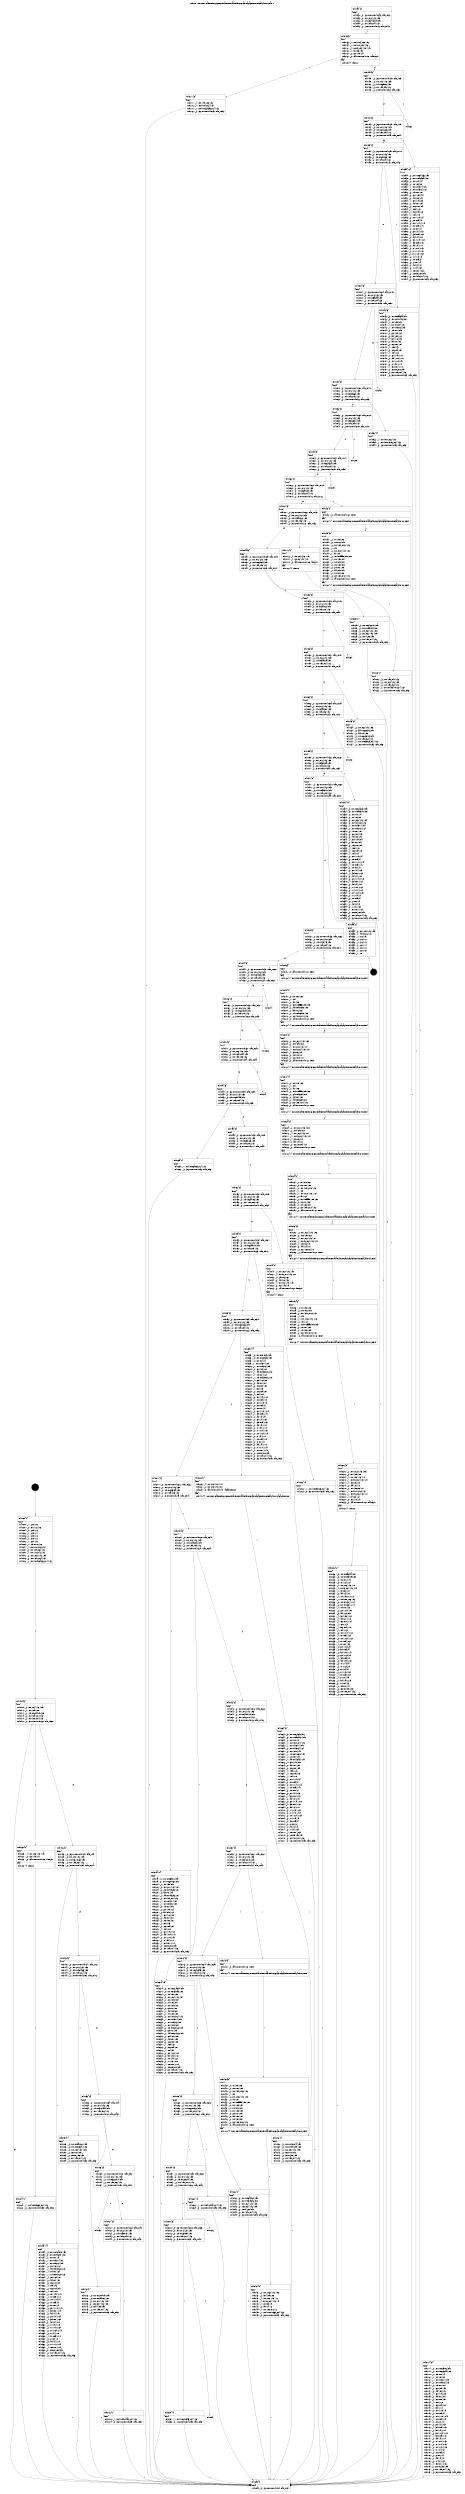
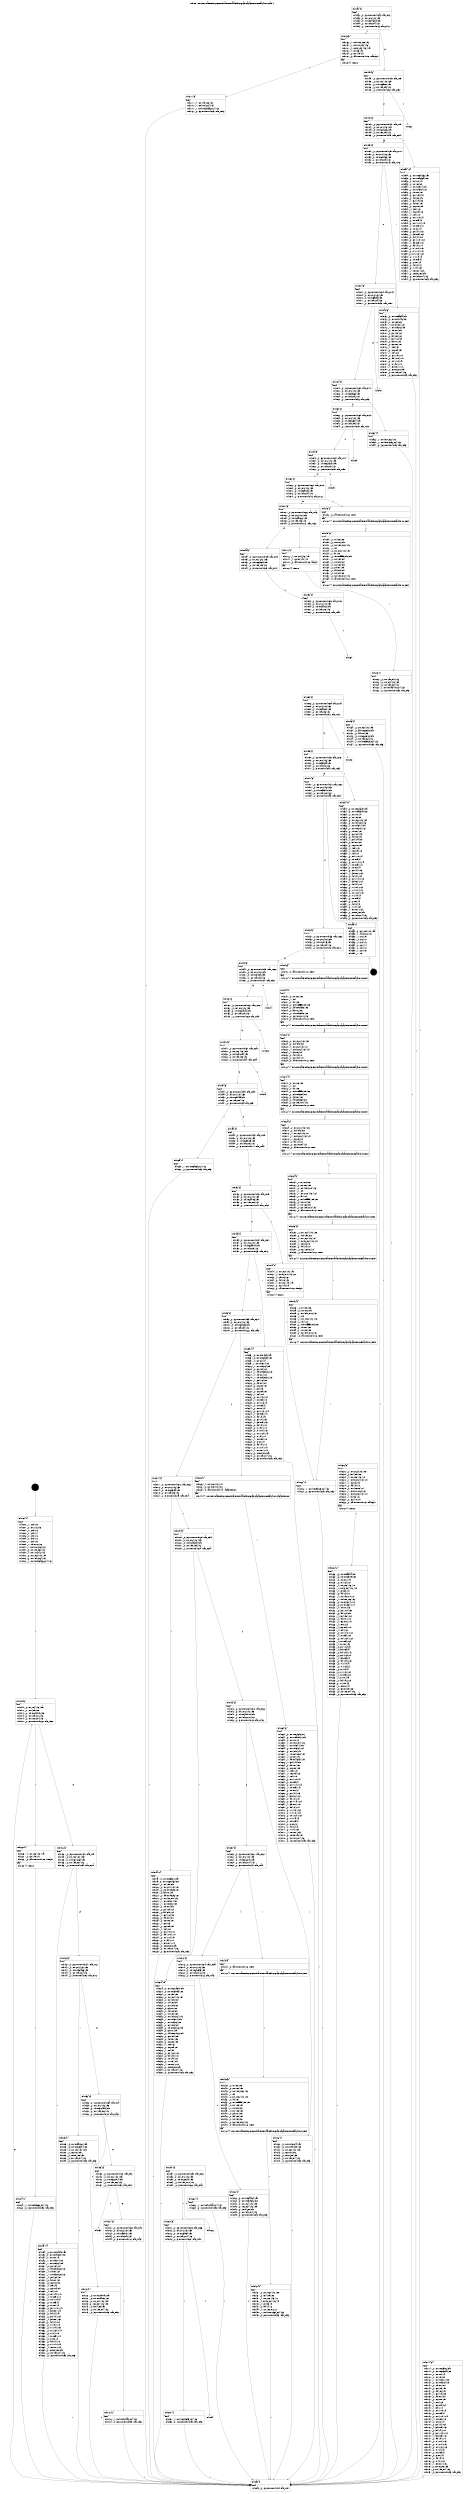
(373, 68) -> (383, 49)
(369, 631) -> none
(323, 658) -> none
(345, 1404) -> (323, 1412)
(192, 2106) -> none
